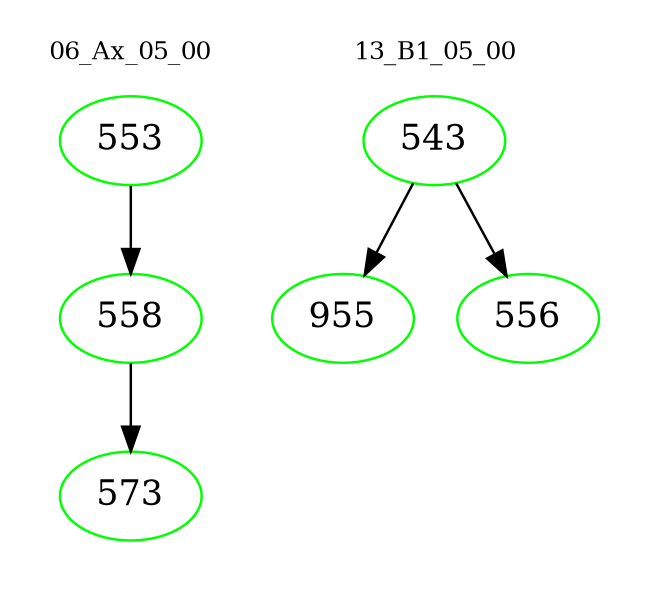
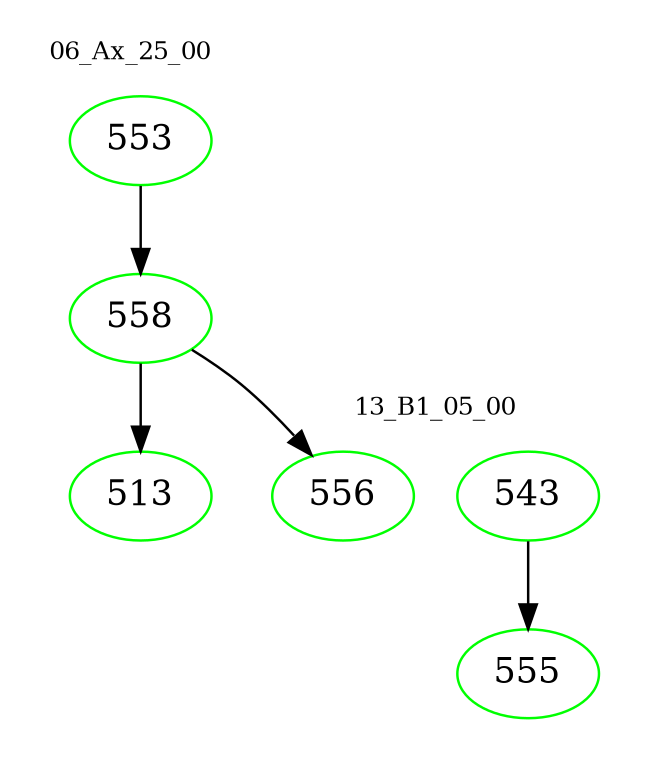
(131, 53) -> (131, 53)
(475, 218) -> (269, 409)
(343, 318) -> (528, 674)
(131, 496) -> (141, 496)
